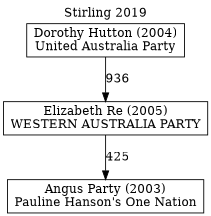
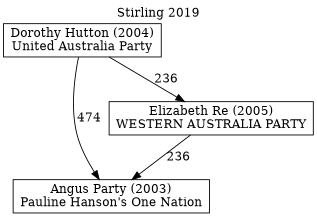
(118, 79) -> (167, 79)
none -> (74, 117)
(118, 157) -> (179, 157)
